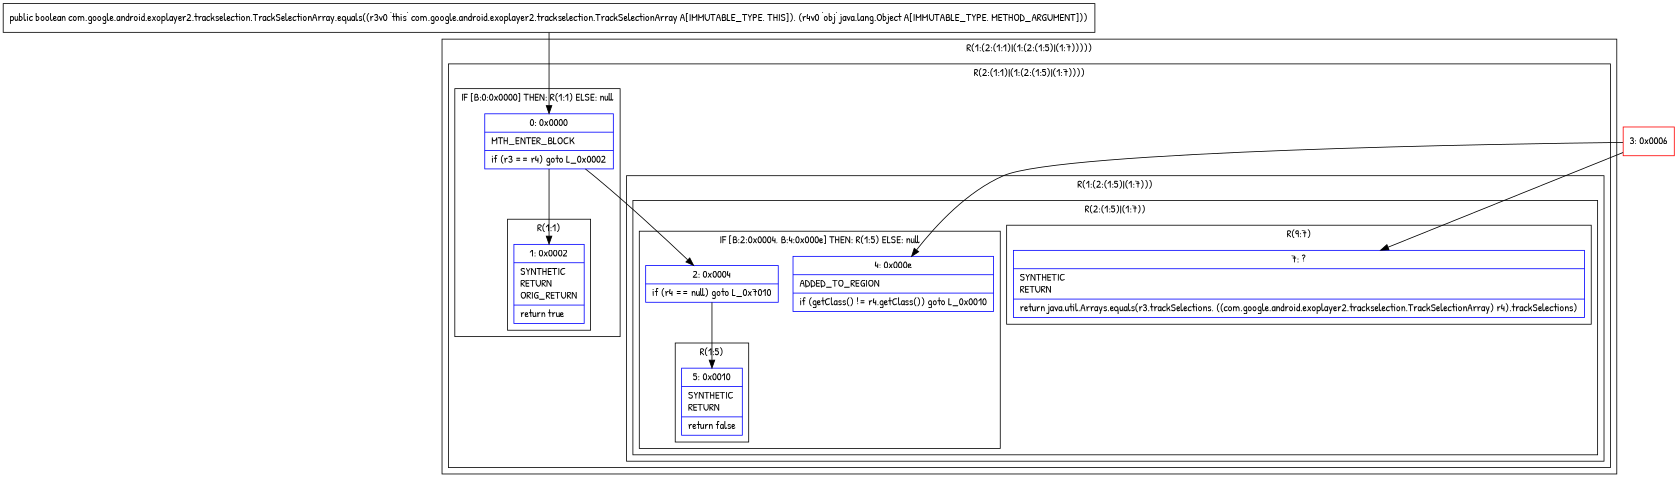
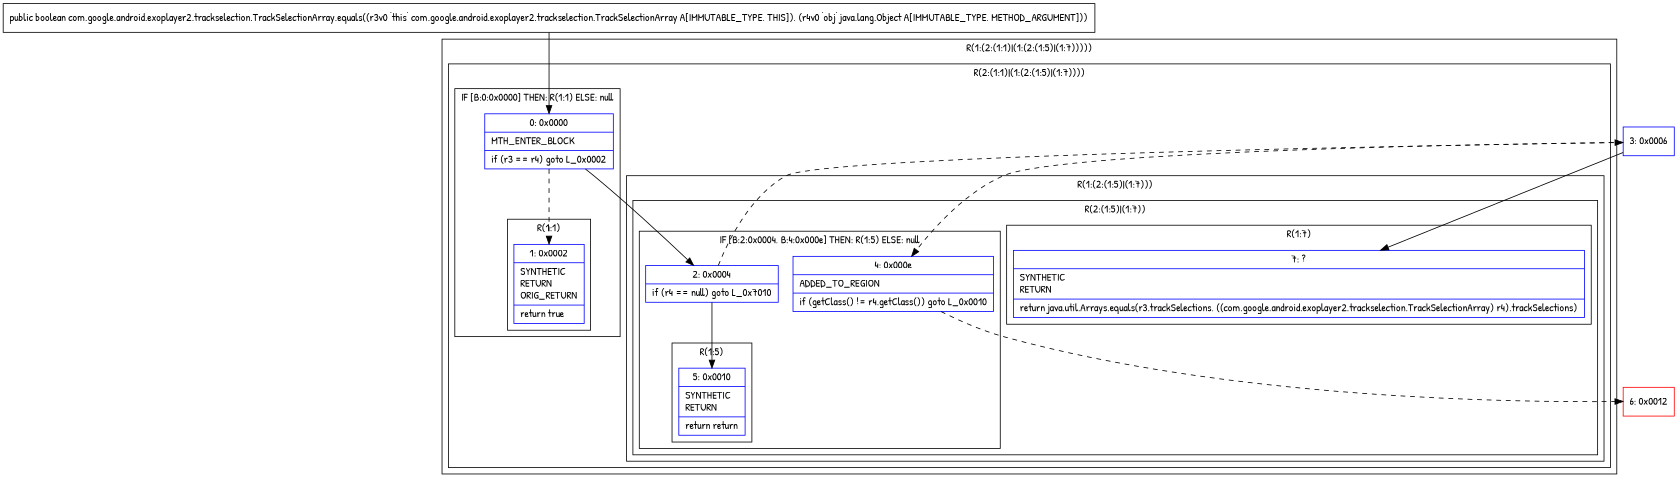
(1649, 141) -> (1649, 141)
(1255, 152) -> (1145, 158)
none -> (1143, 153)
(549, 203) -> (549, 203)
(1299, 234) -> (1299, 234)
none -> (1649, 402)
(712, 426) -> (712, 426)
